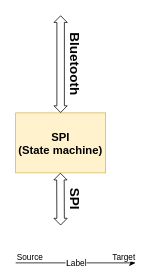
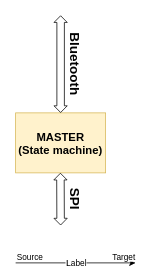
(60, 137) -> (60, 137)
